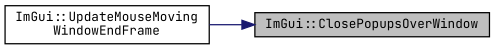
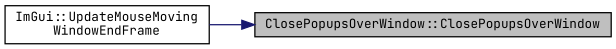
(372, 25) -> (433, 25)
